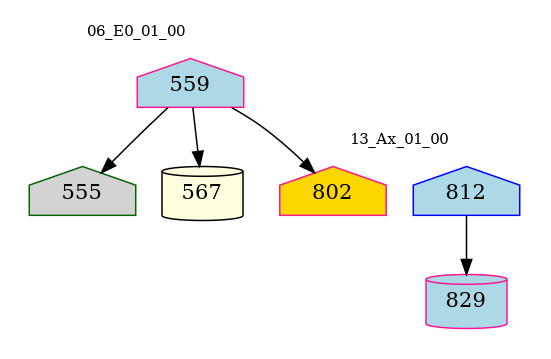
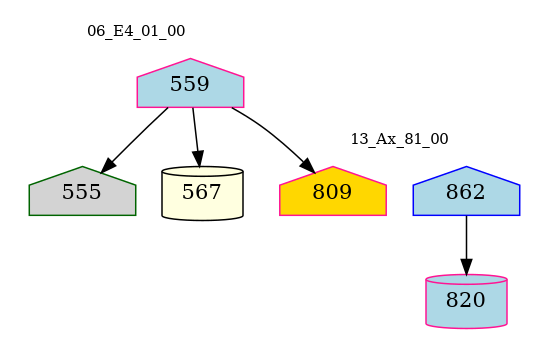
(136, 32) -> (136, 32)
(400, 140) -> (400, 140)
(333, 194) -> (333, 194)
(466, 194) -> (466, 194)
(466, 302) -> (466, 302)
